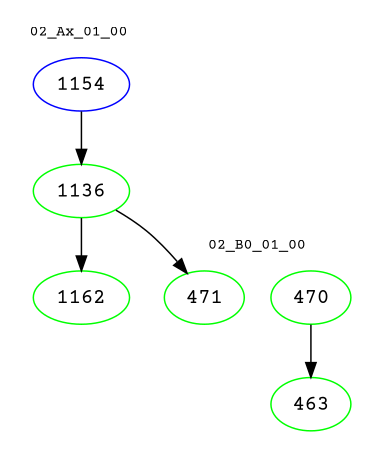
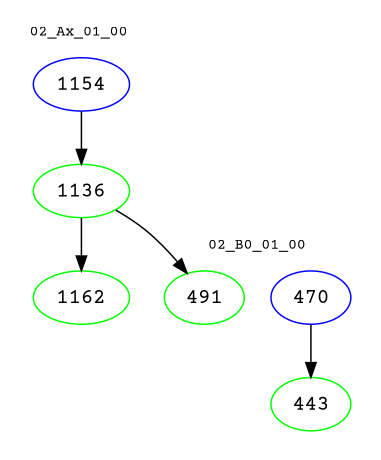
(204, 298) -> (204, 298)
(311, 298) -> (311, 298)
(311, 404) -> (311, 404)
